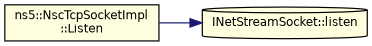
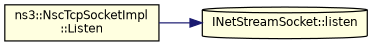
(82, 23) -> (82, 23)
